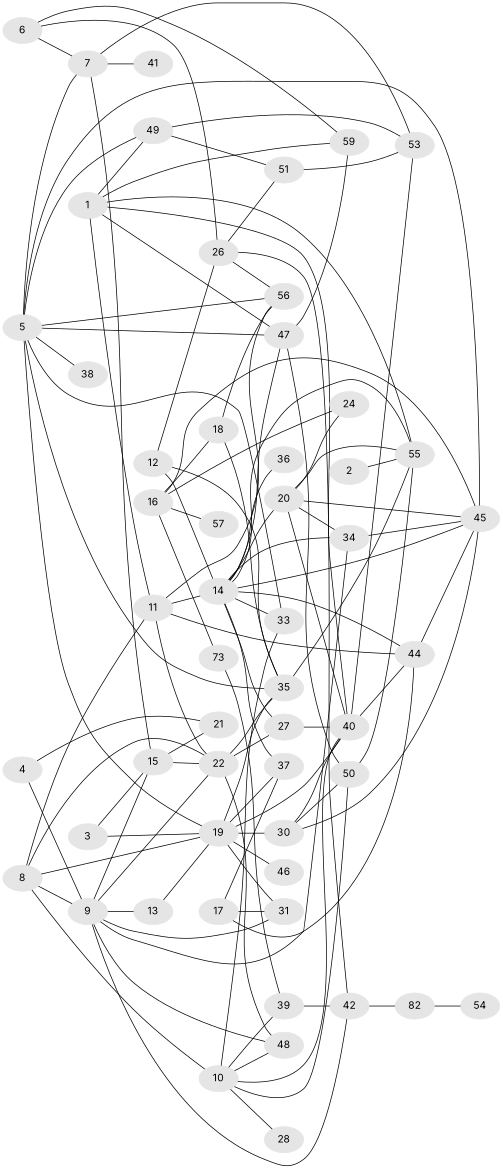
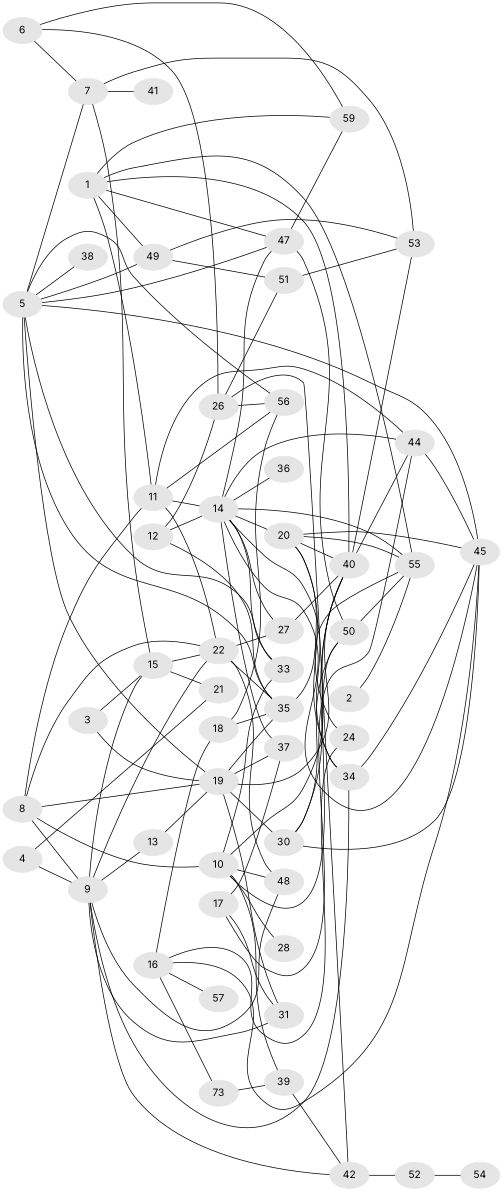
(284, 872) -> none
(415, 1006) -> (415, 1175)
